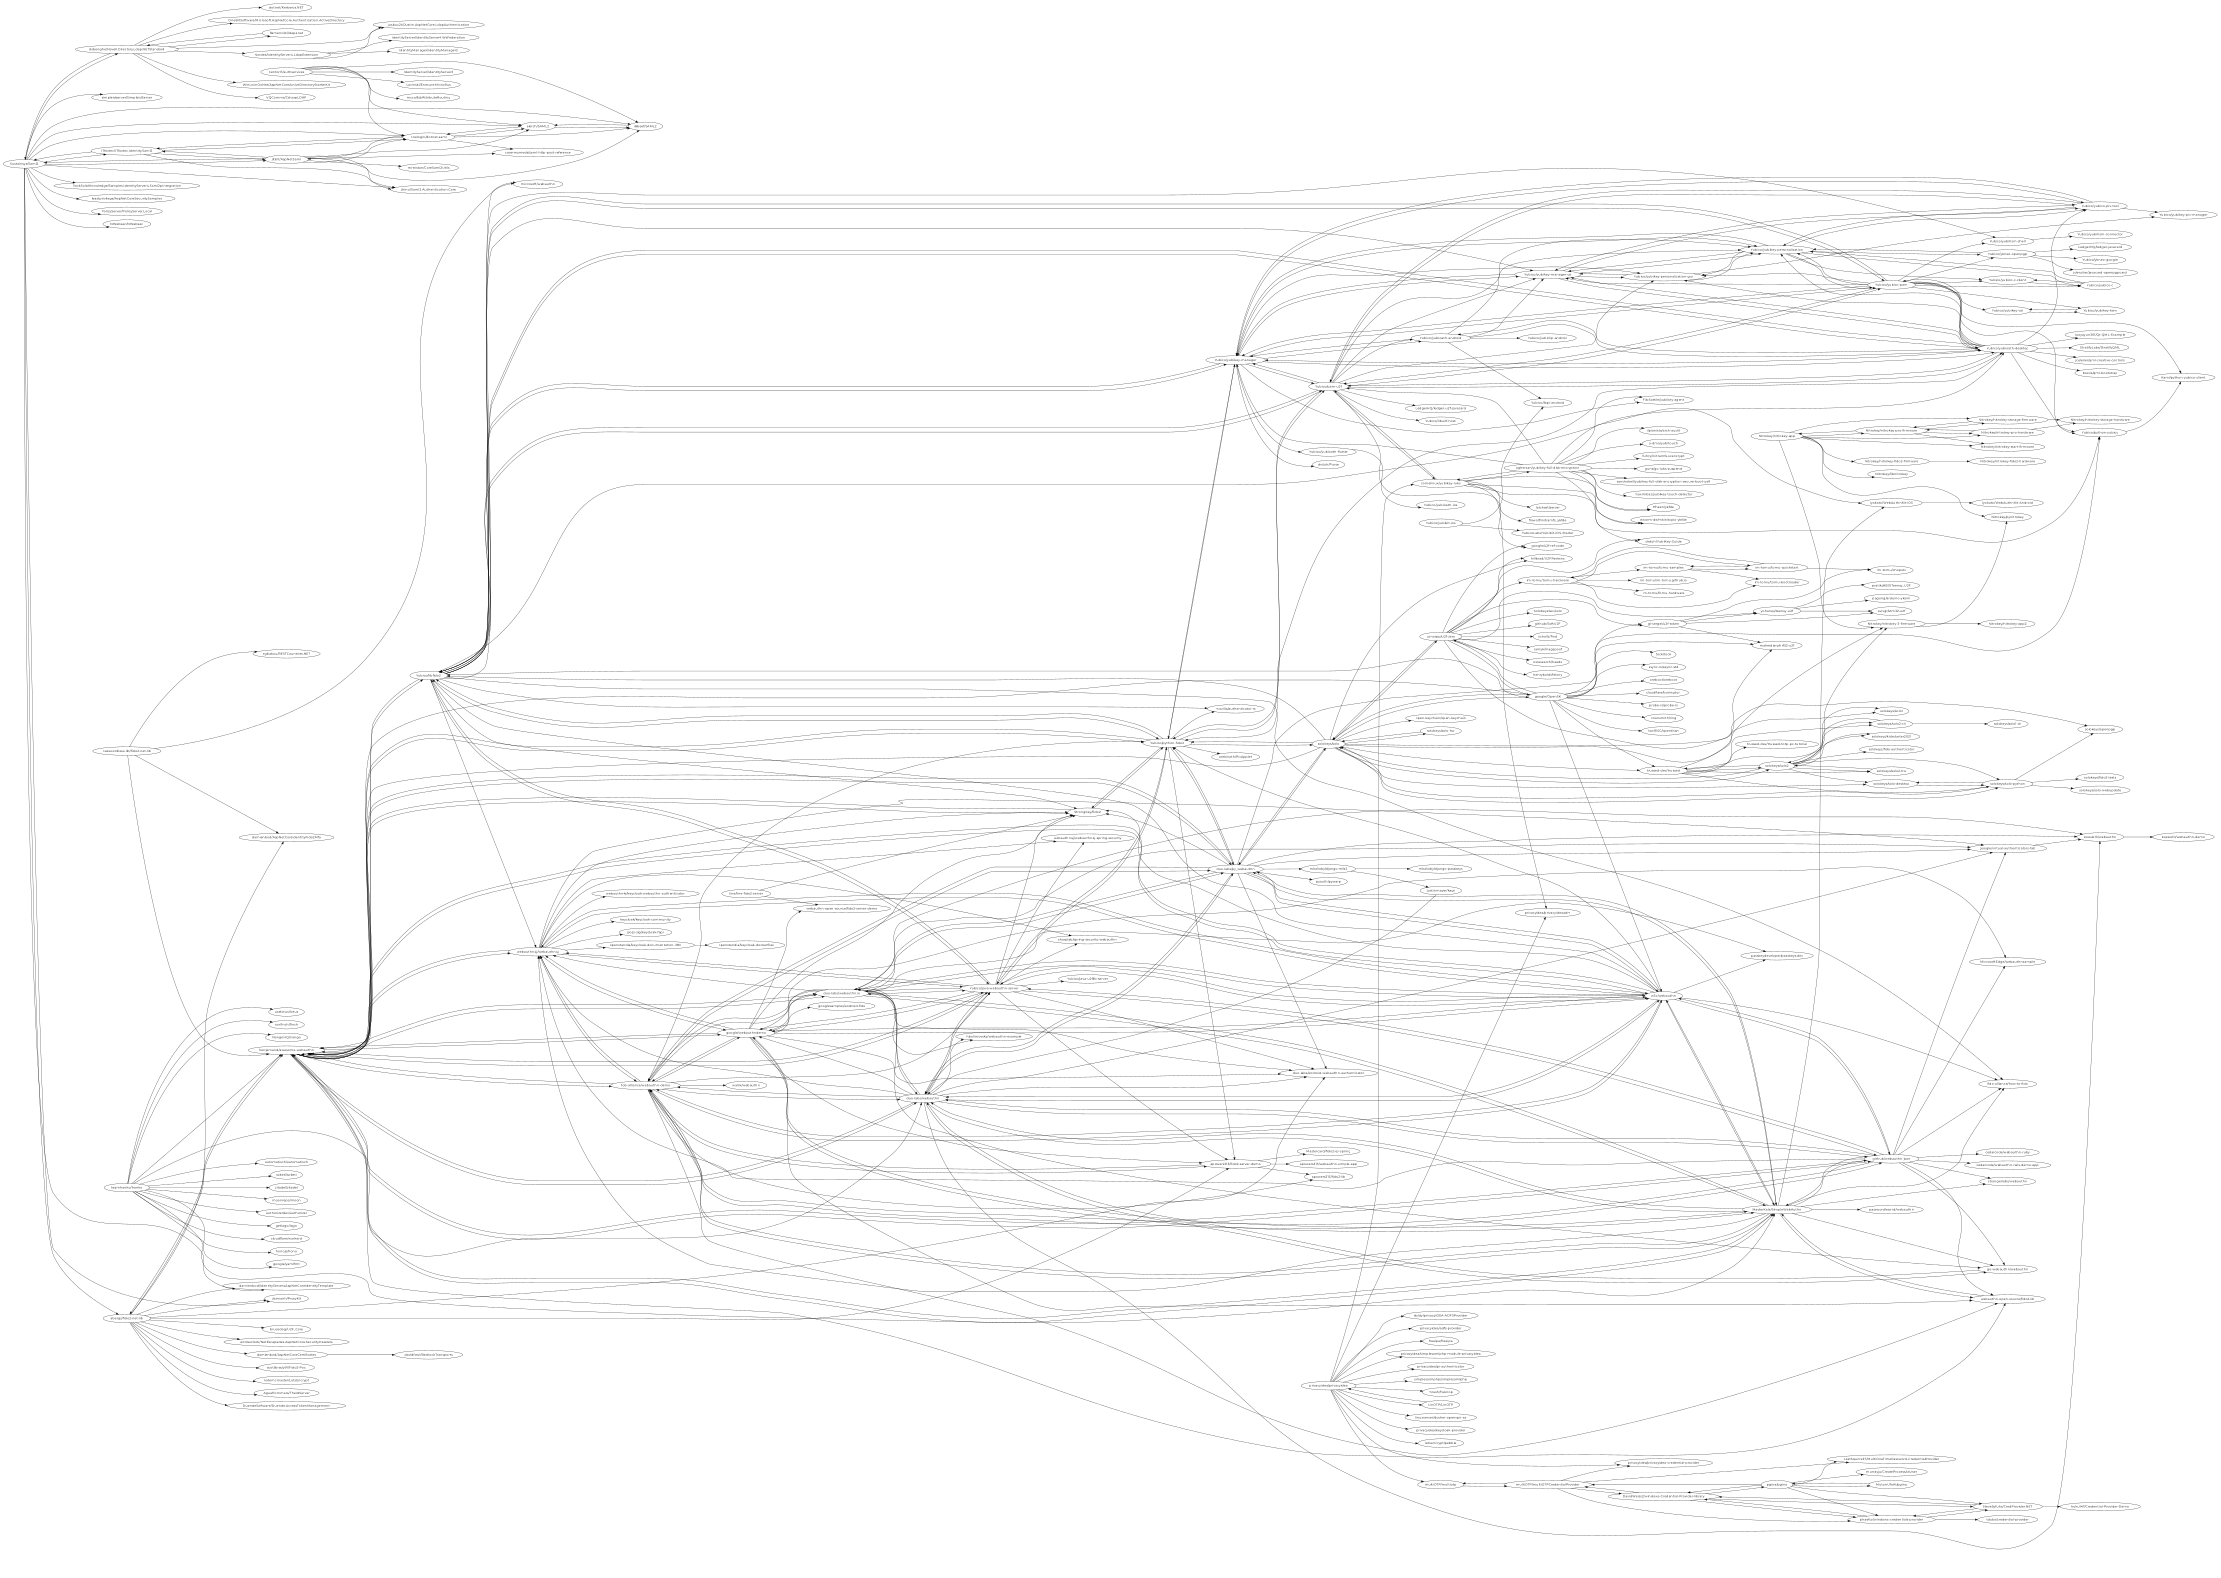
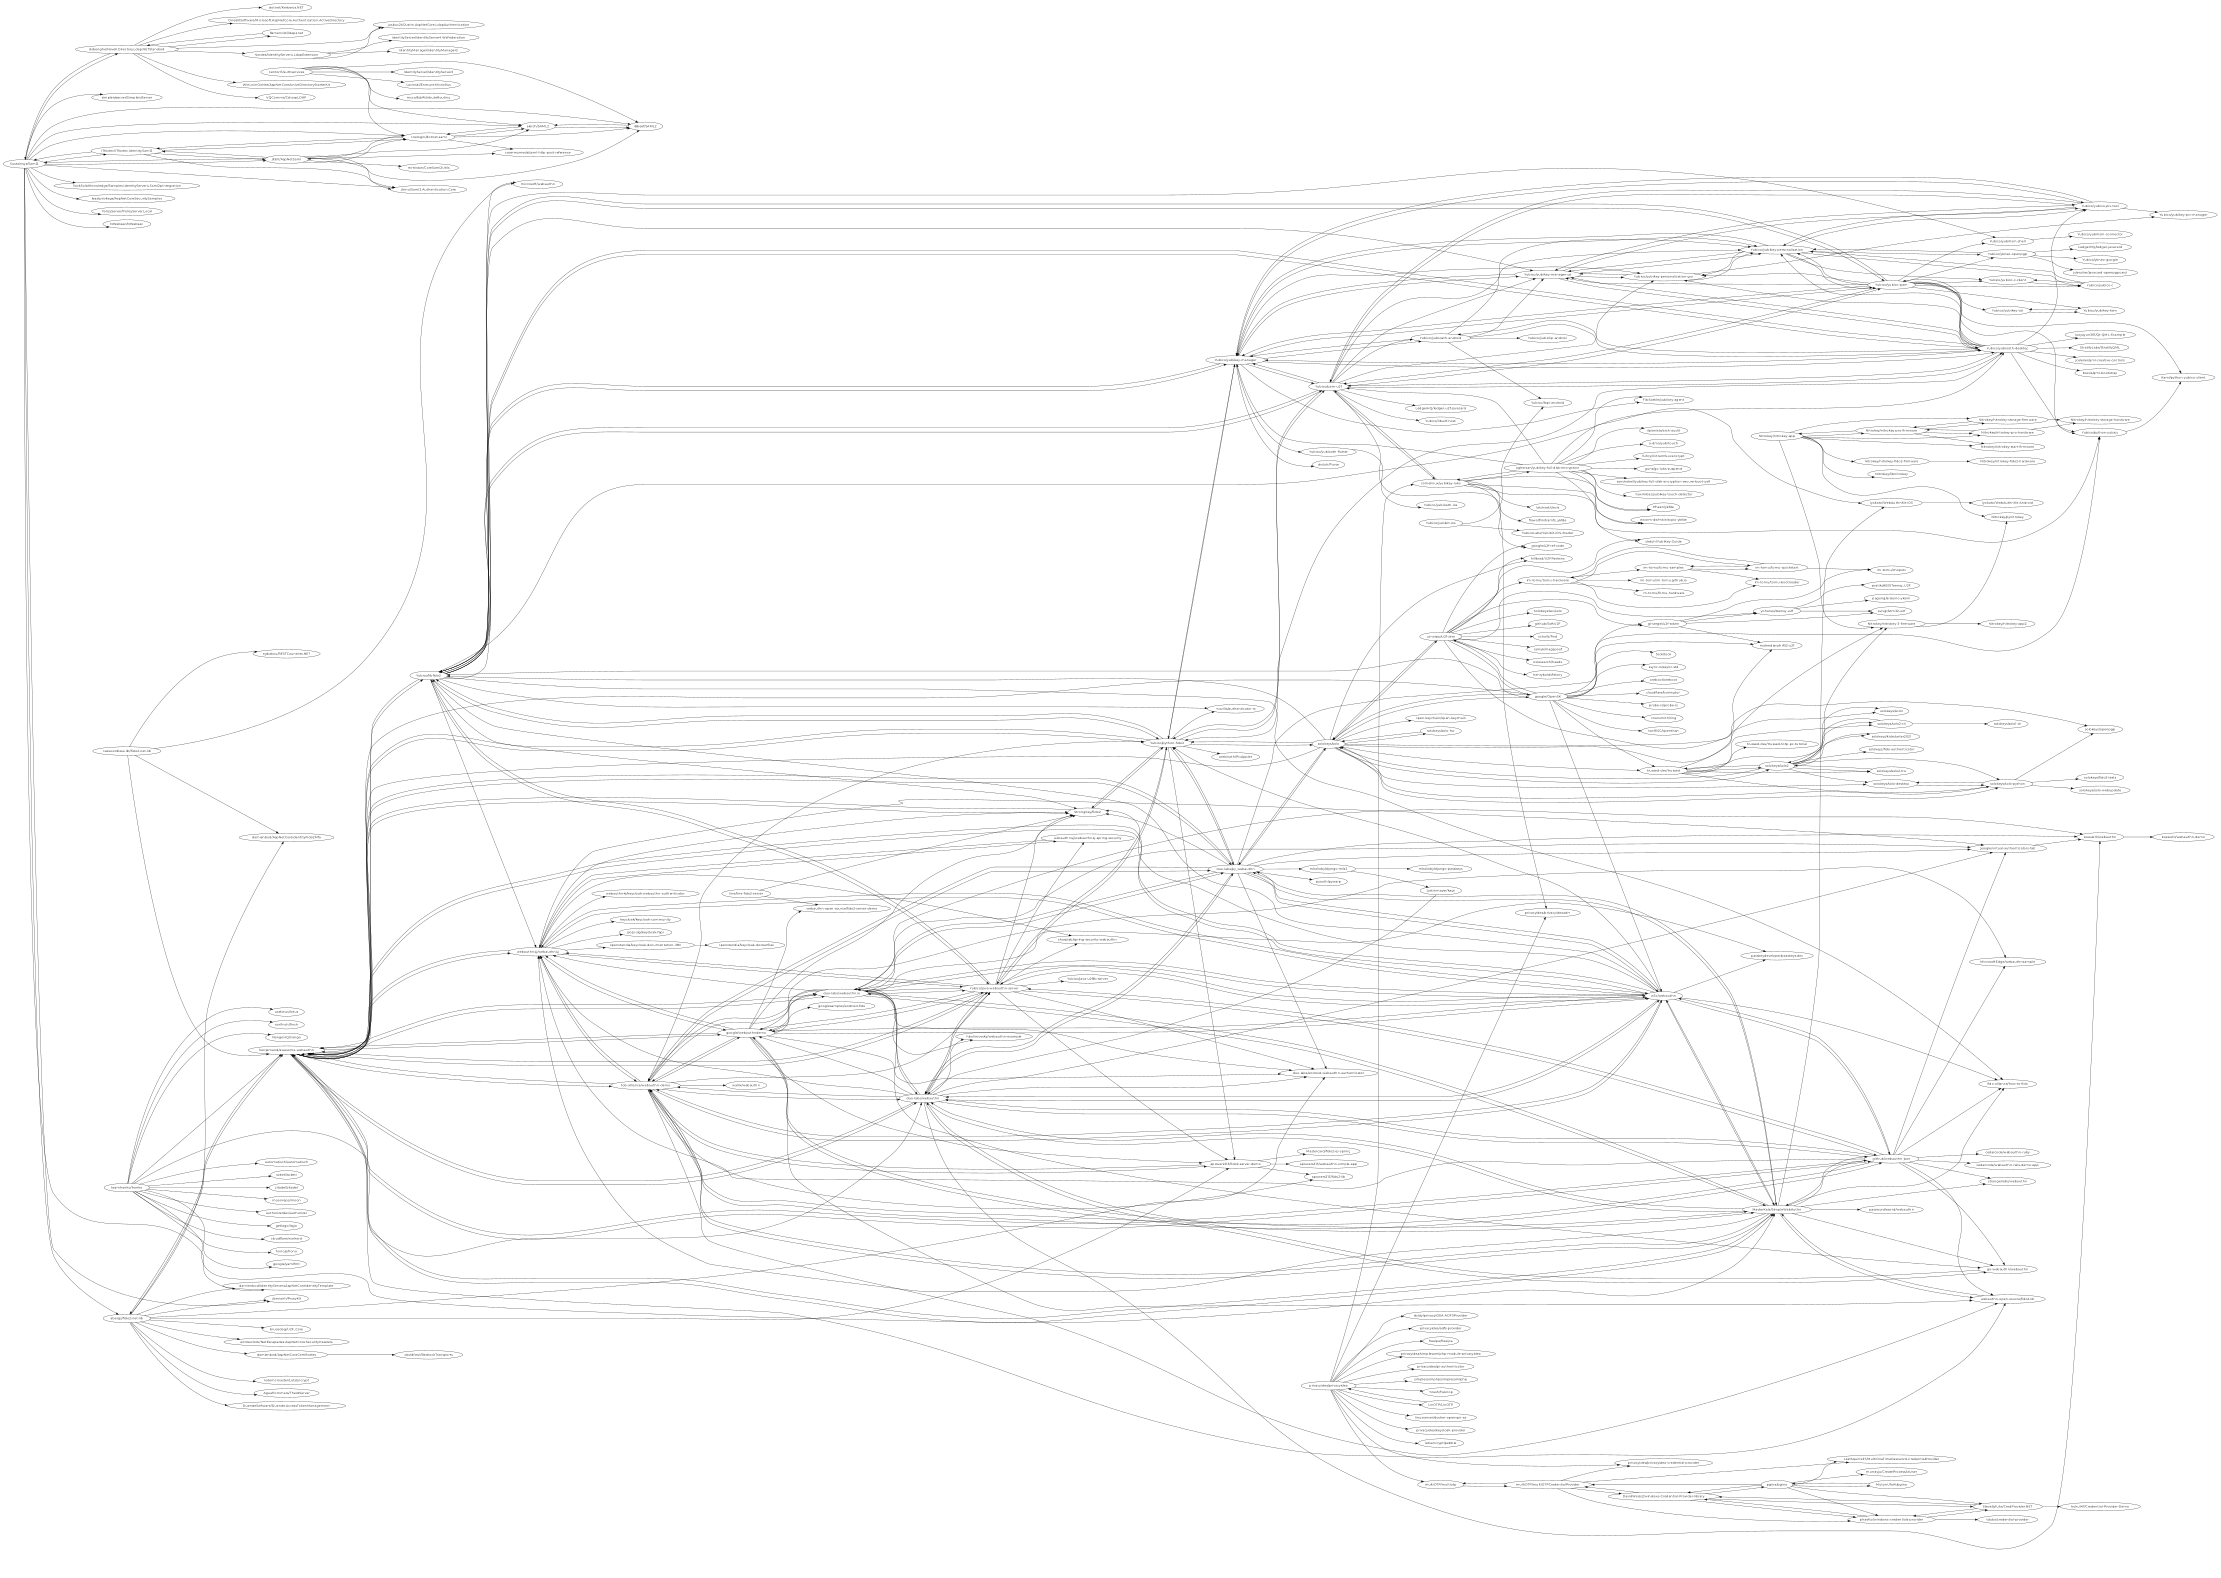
(1548, 508) -> (1548, 508)
none -> (775, 860)
(287, 1368) -> none
